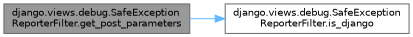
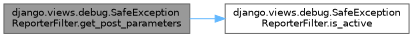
(317, 19) -> (317, 19)
